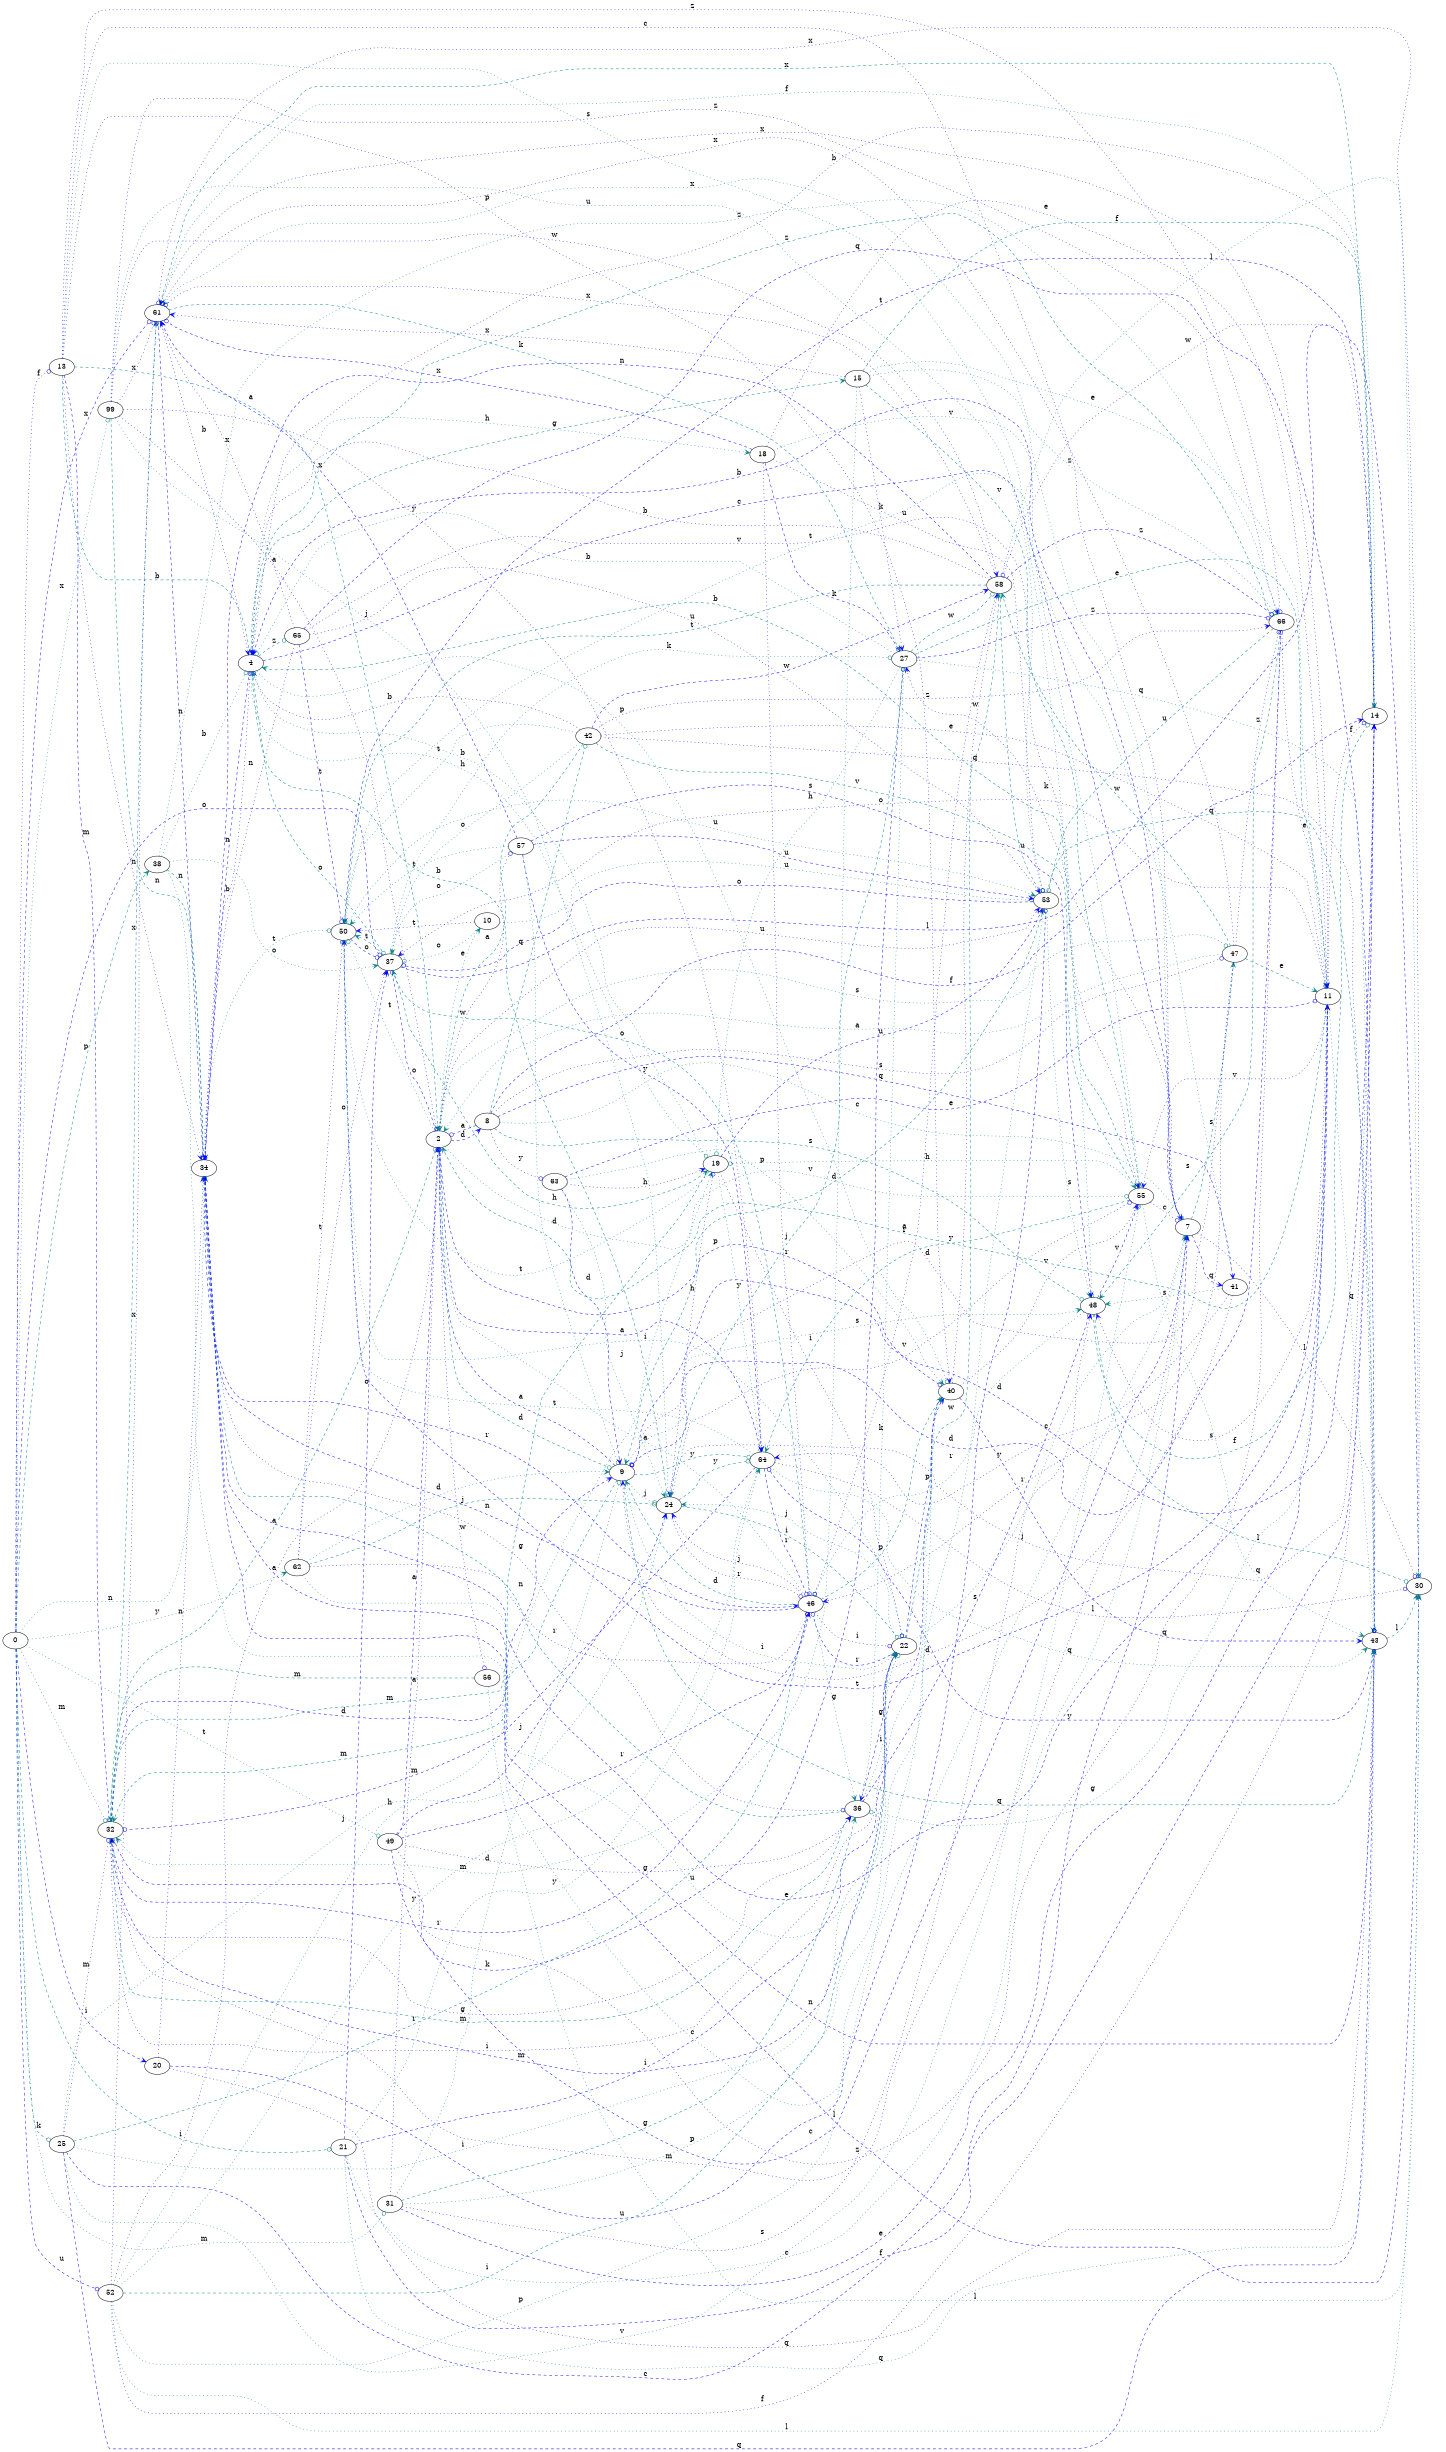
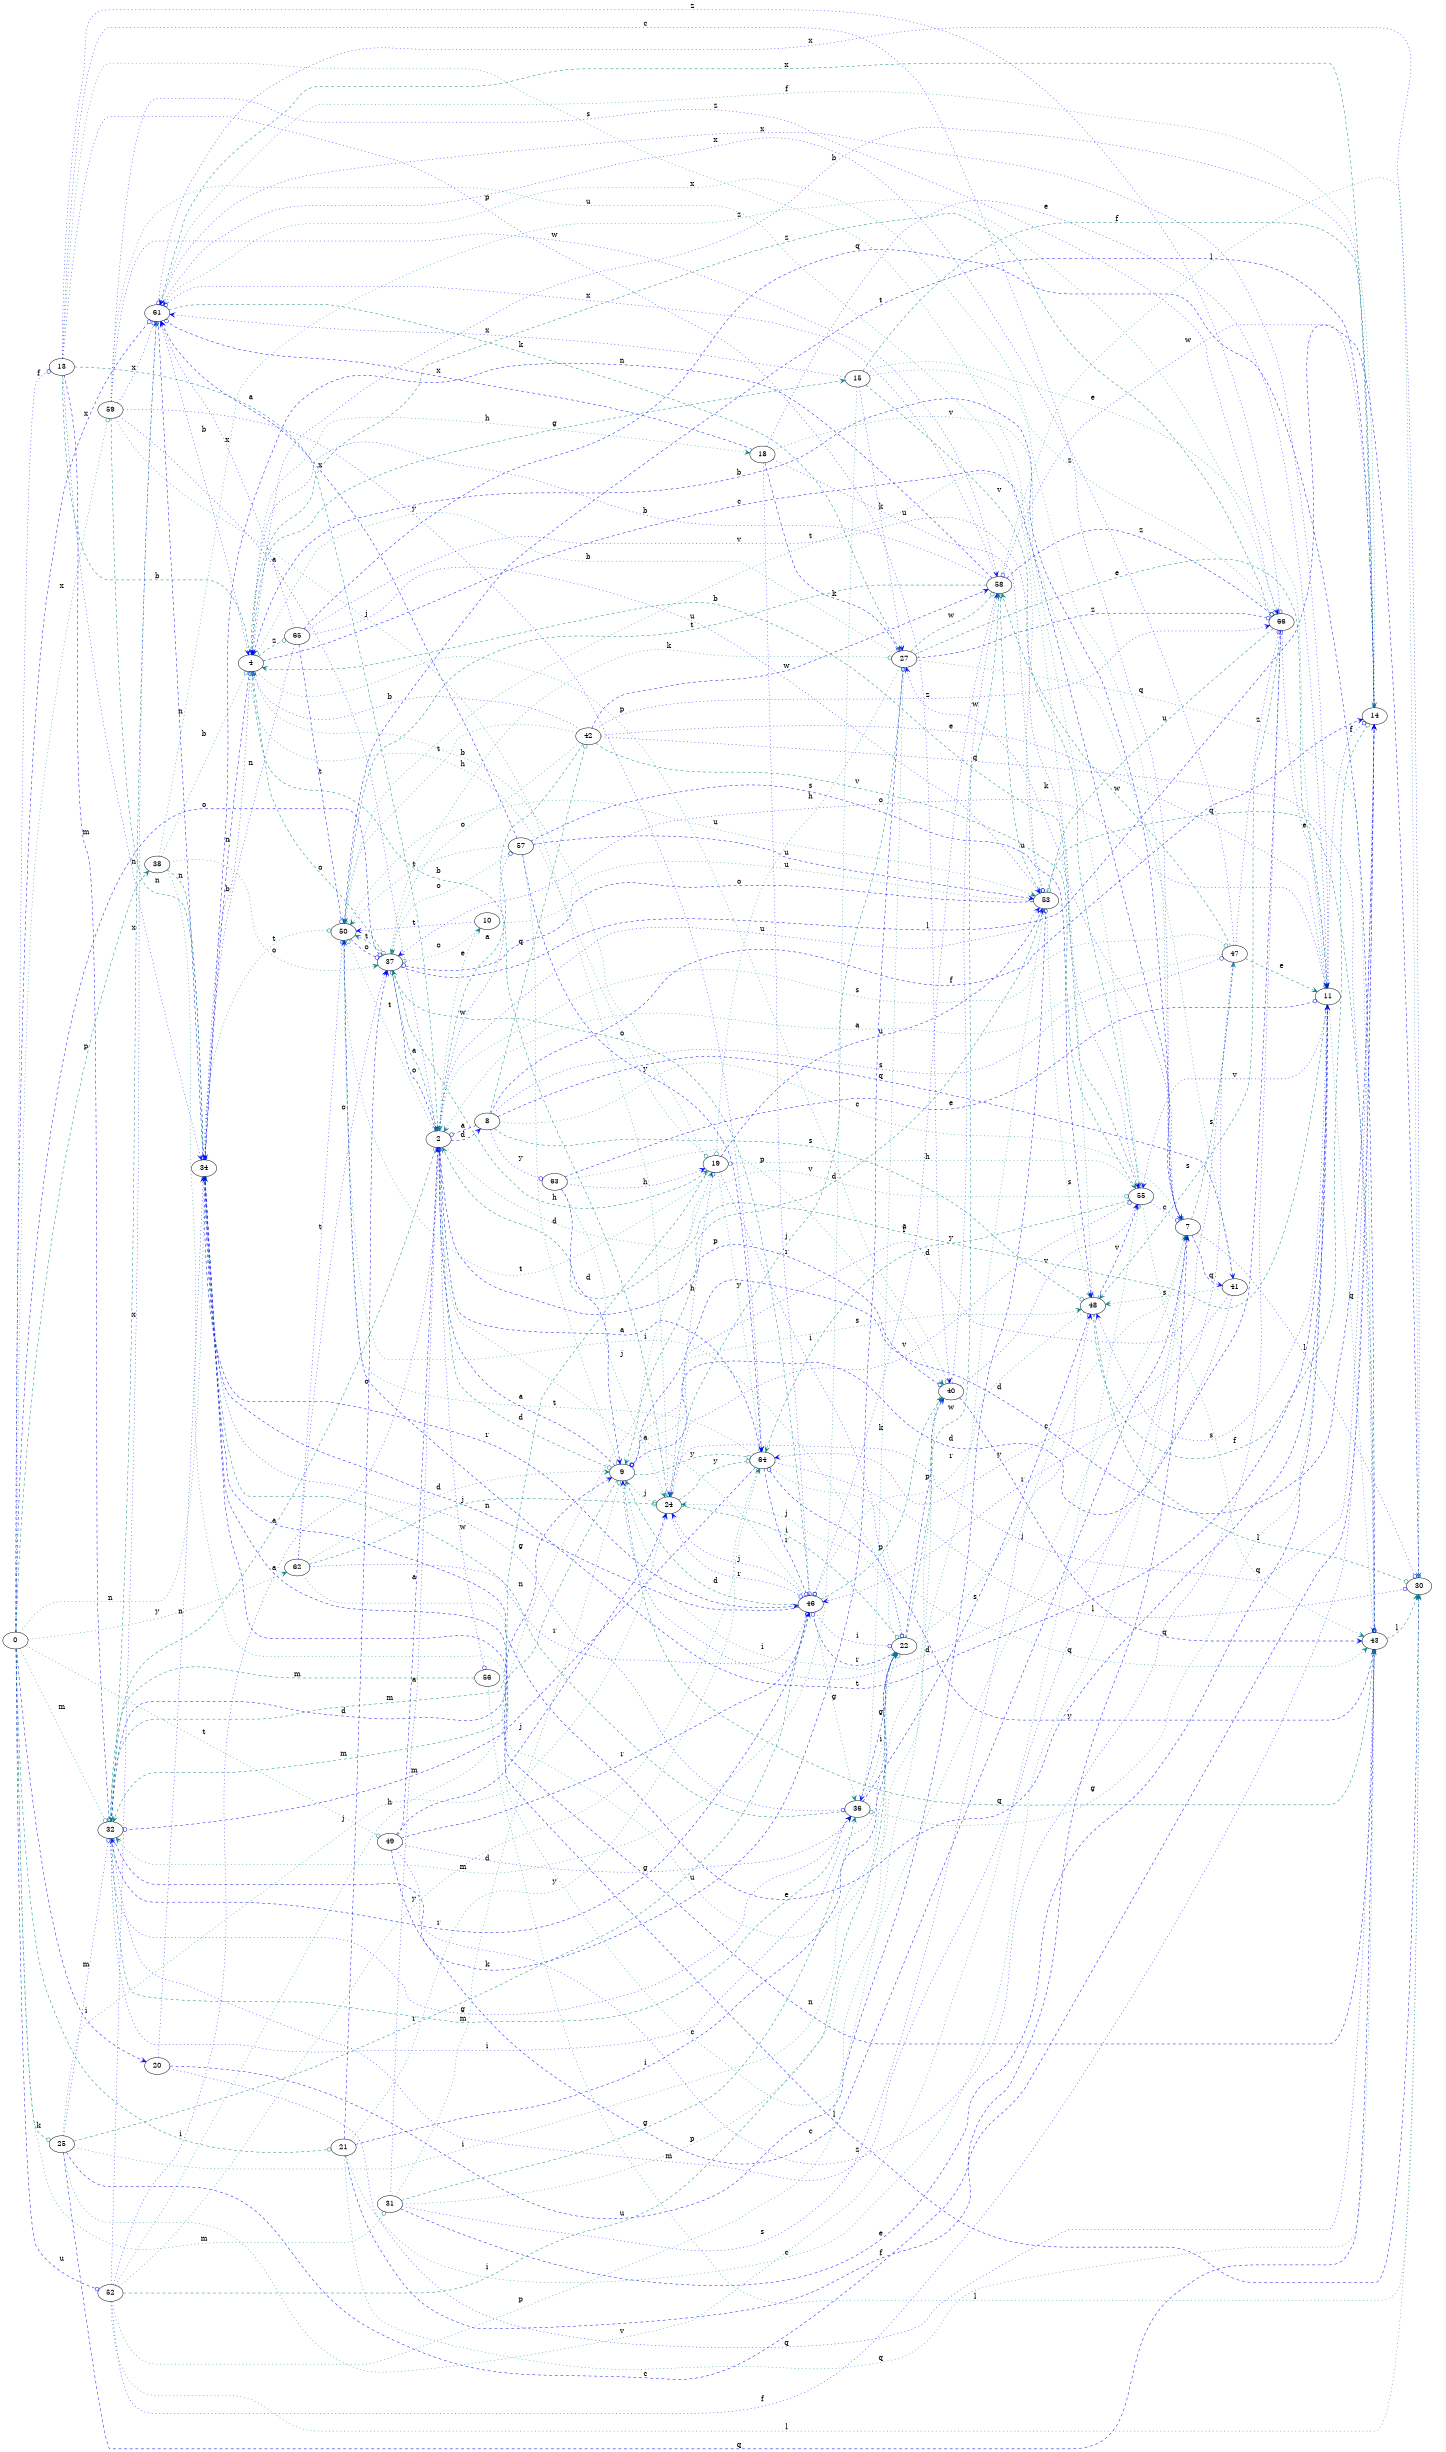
(110, 410) -> (110, 410)
none -> (409, 1050)
(740, 2056) -> none
